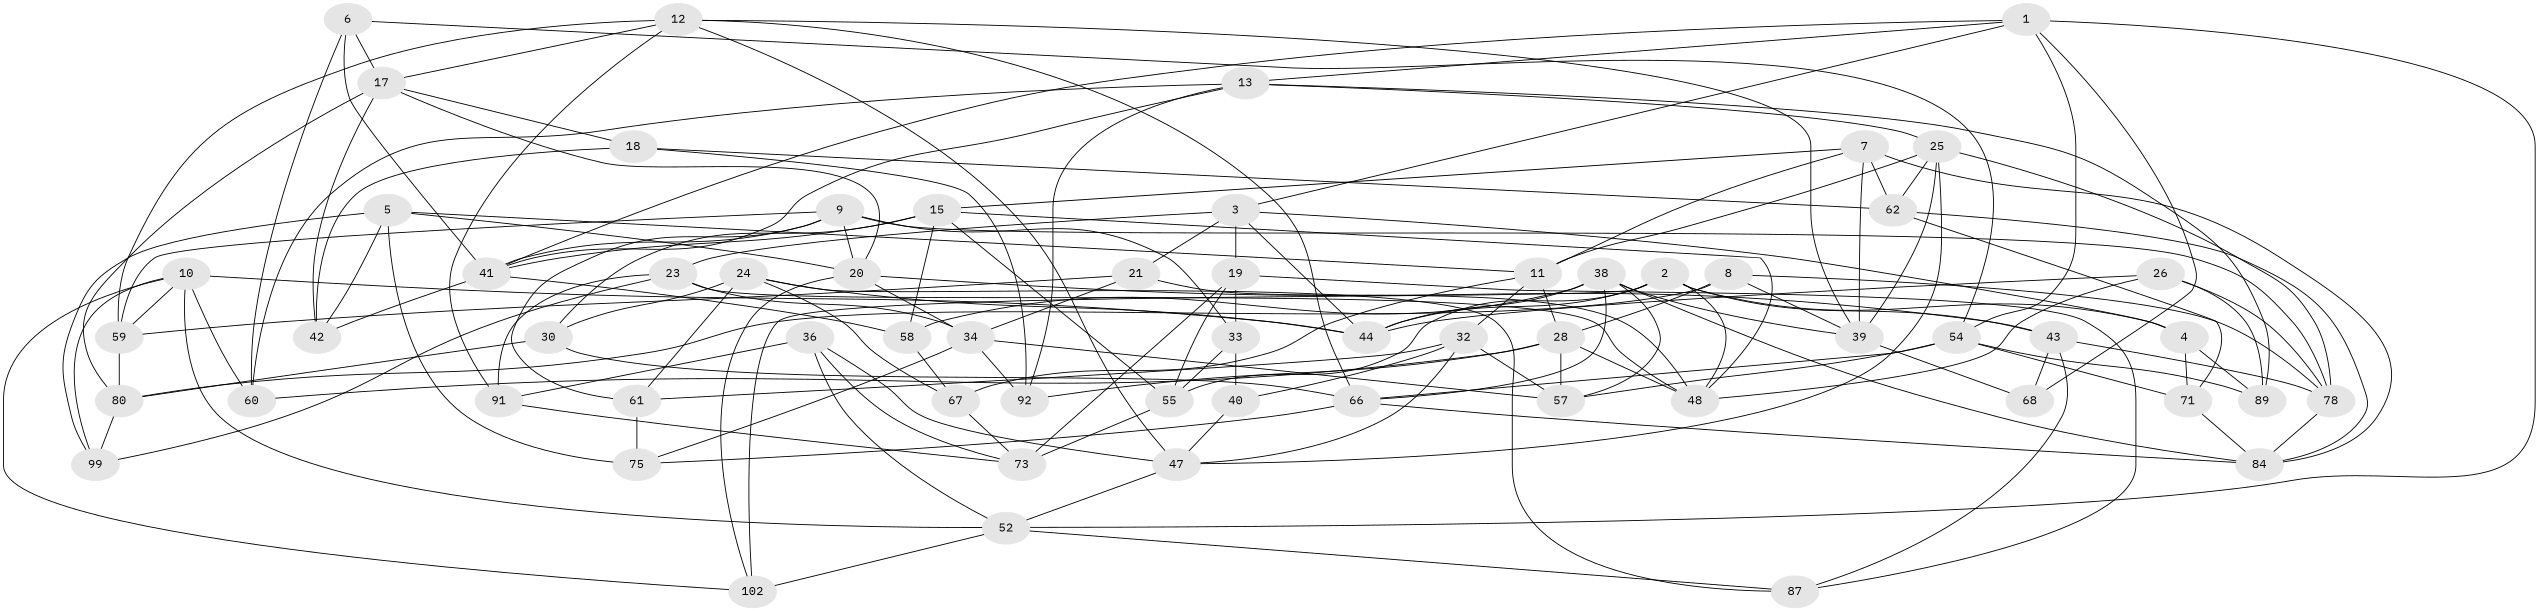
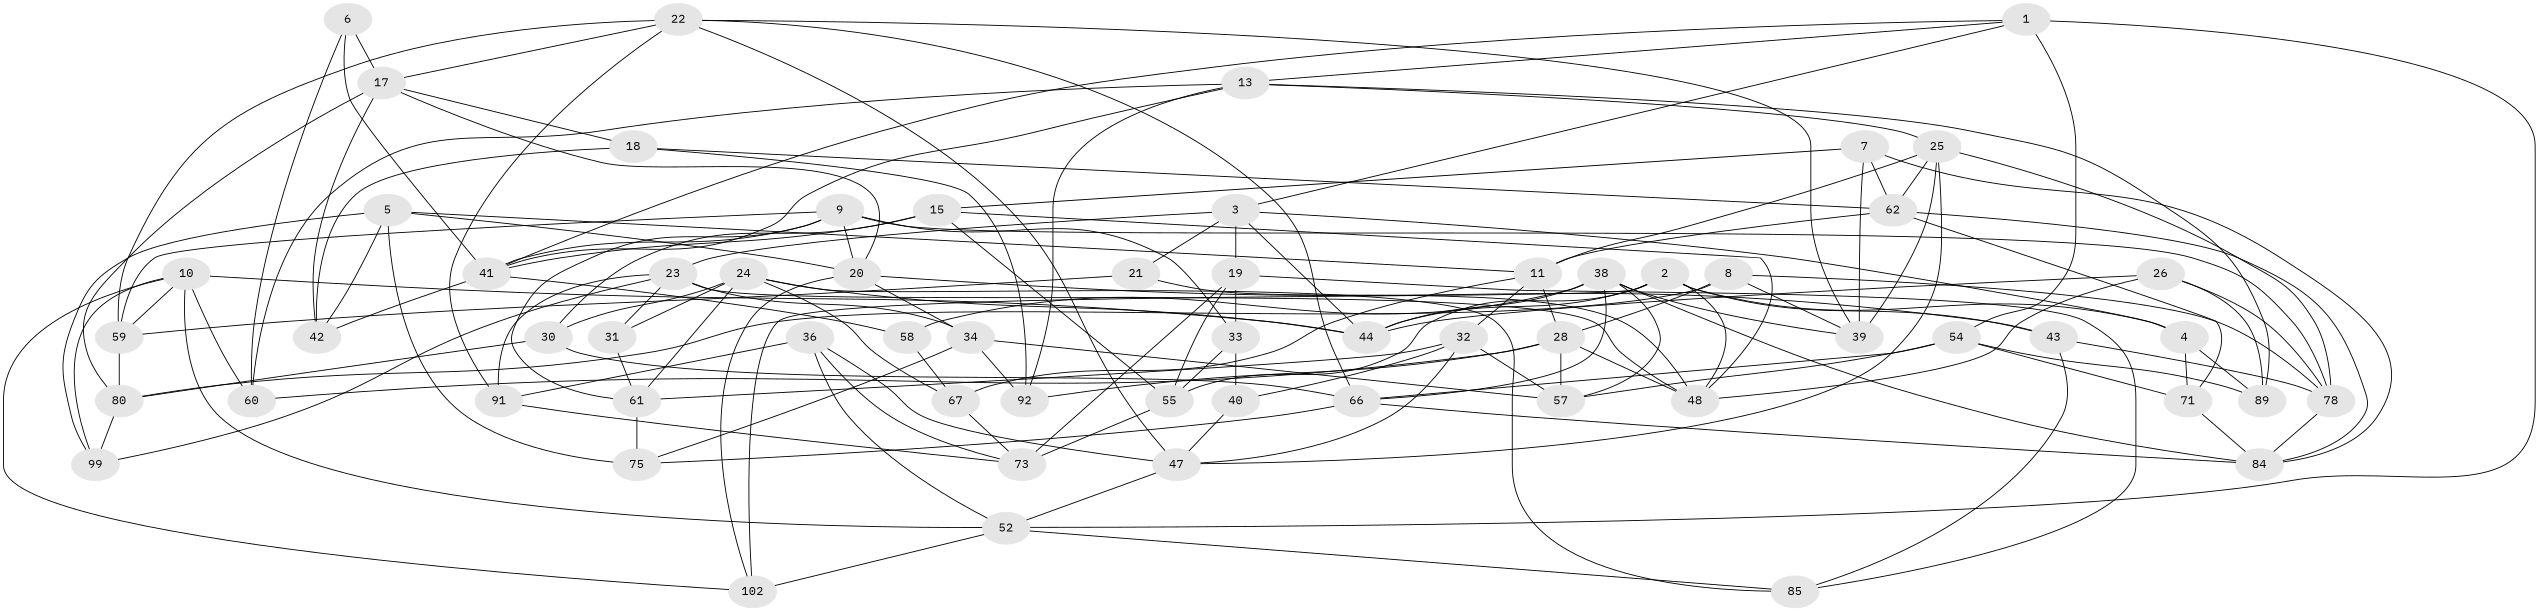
(678, 19) -> (678, 19)
(1278, 67) -> none
(1682, 206) -> (1743, 229)
(923, 271) -> none
(1053, 306) -> none
none -> (612, 337)
(2030, 401) -> none
(1795, 592) -> (1795, 592)
